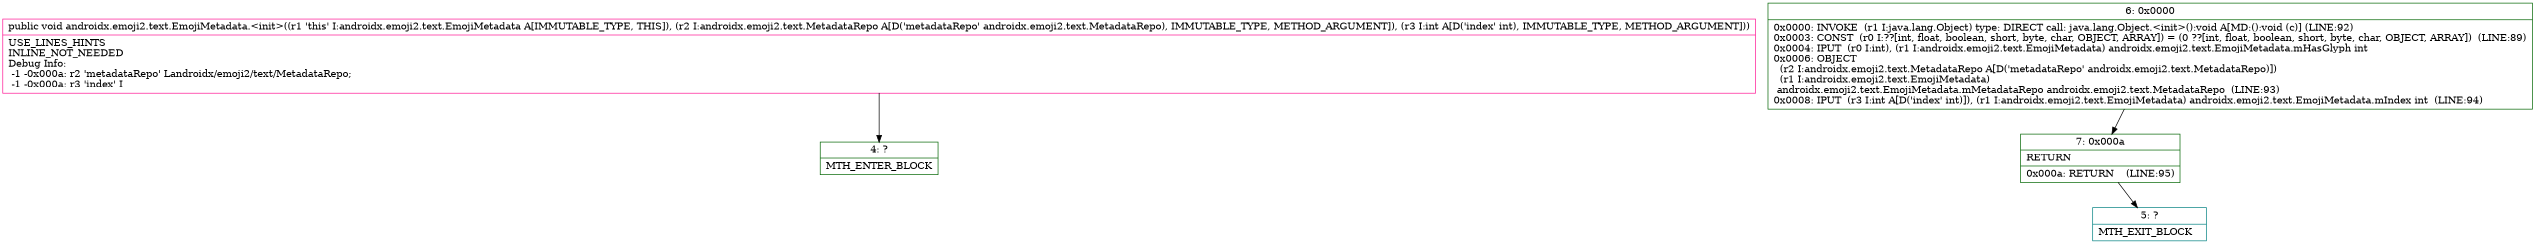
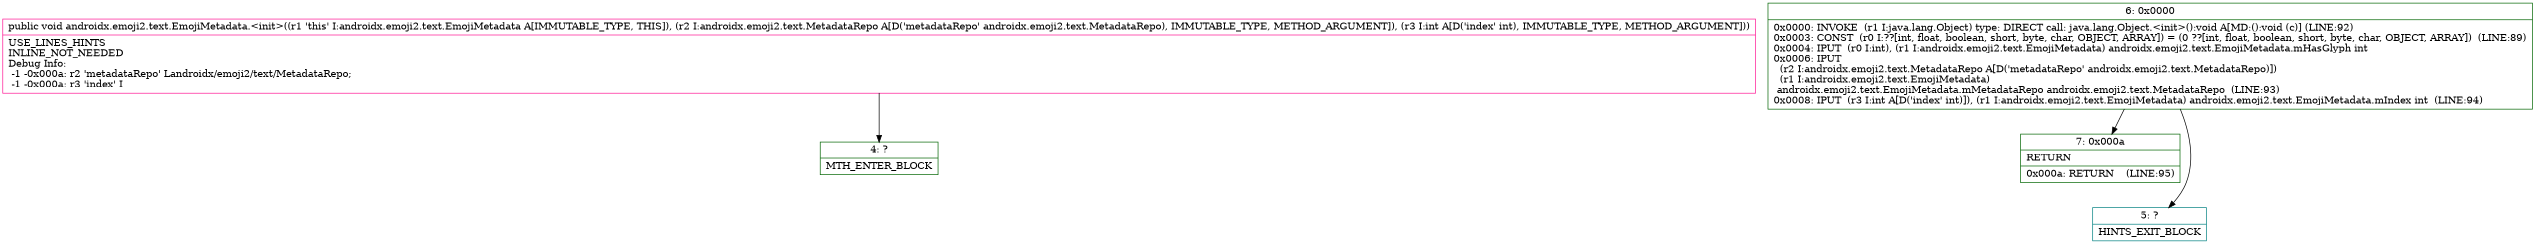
(1818, 59) -> (1811, 59)
(2126, 192) -> (2191, 157)
(2145, 232) -> (2150, 232)
